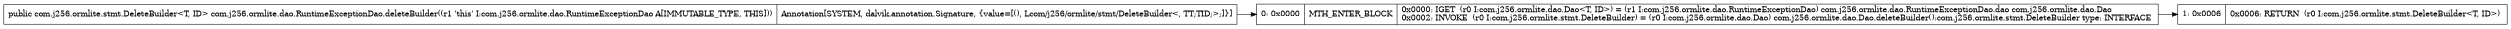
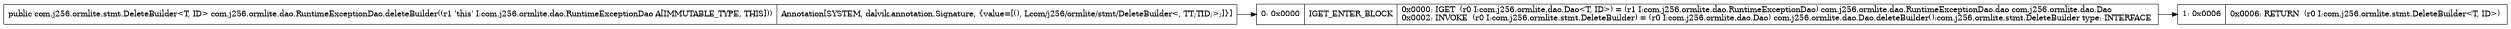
(1351, 14) -> (1351, 14)
